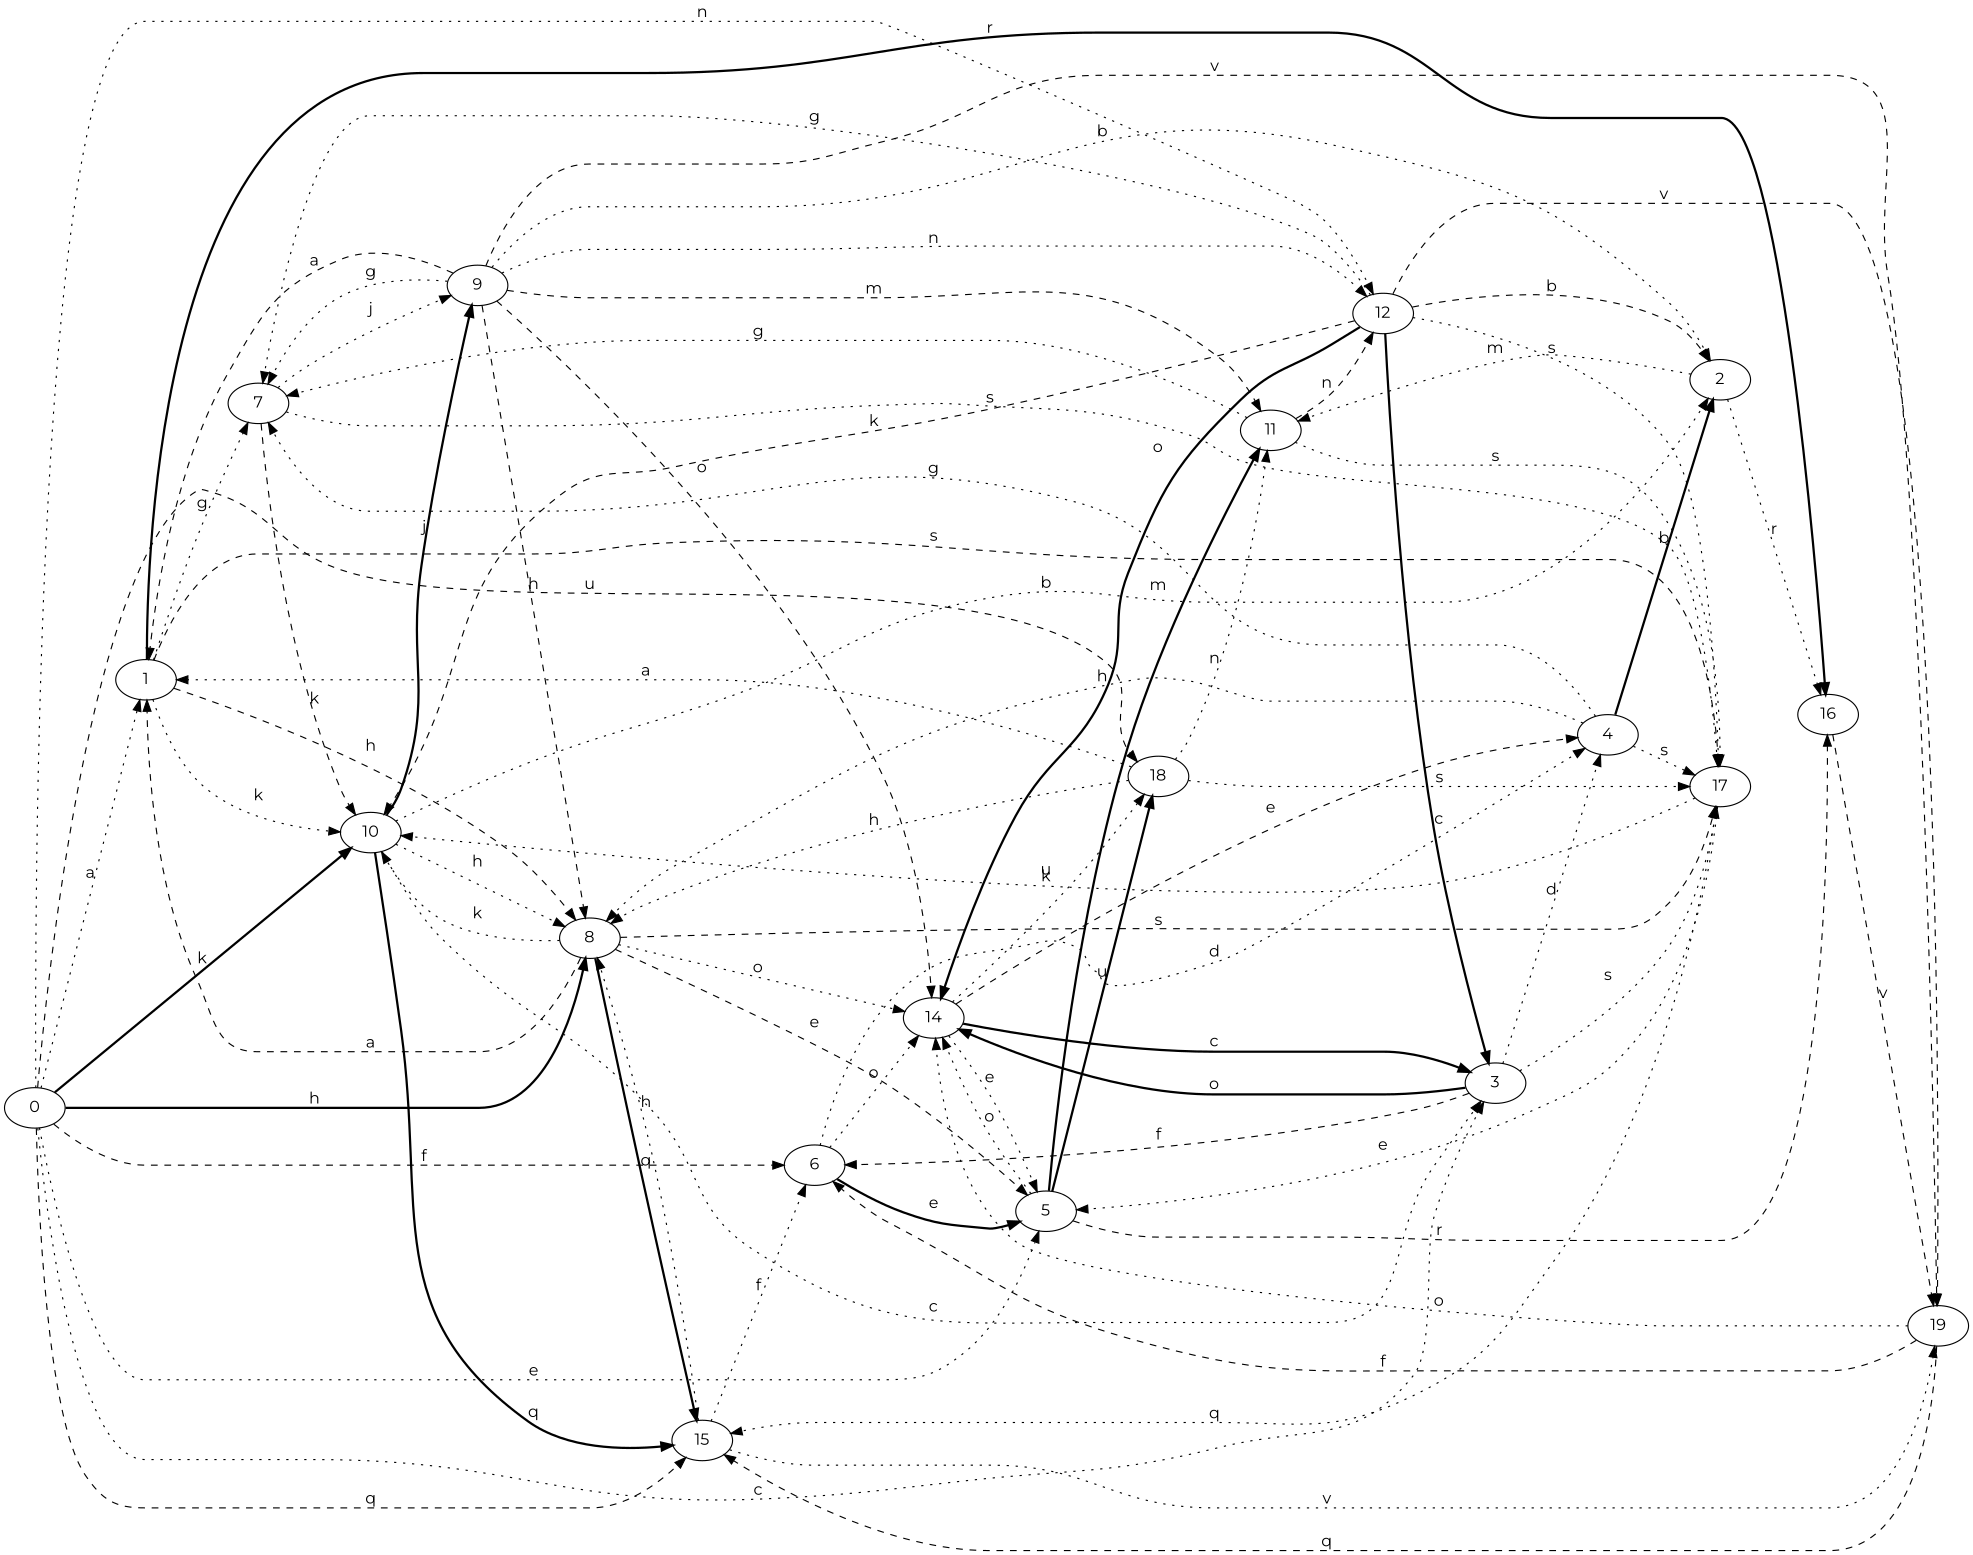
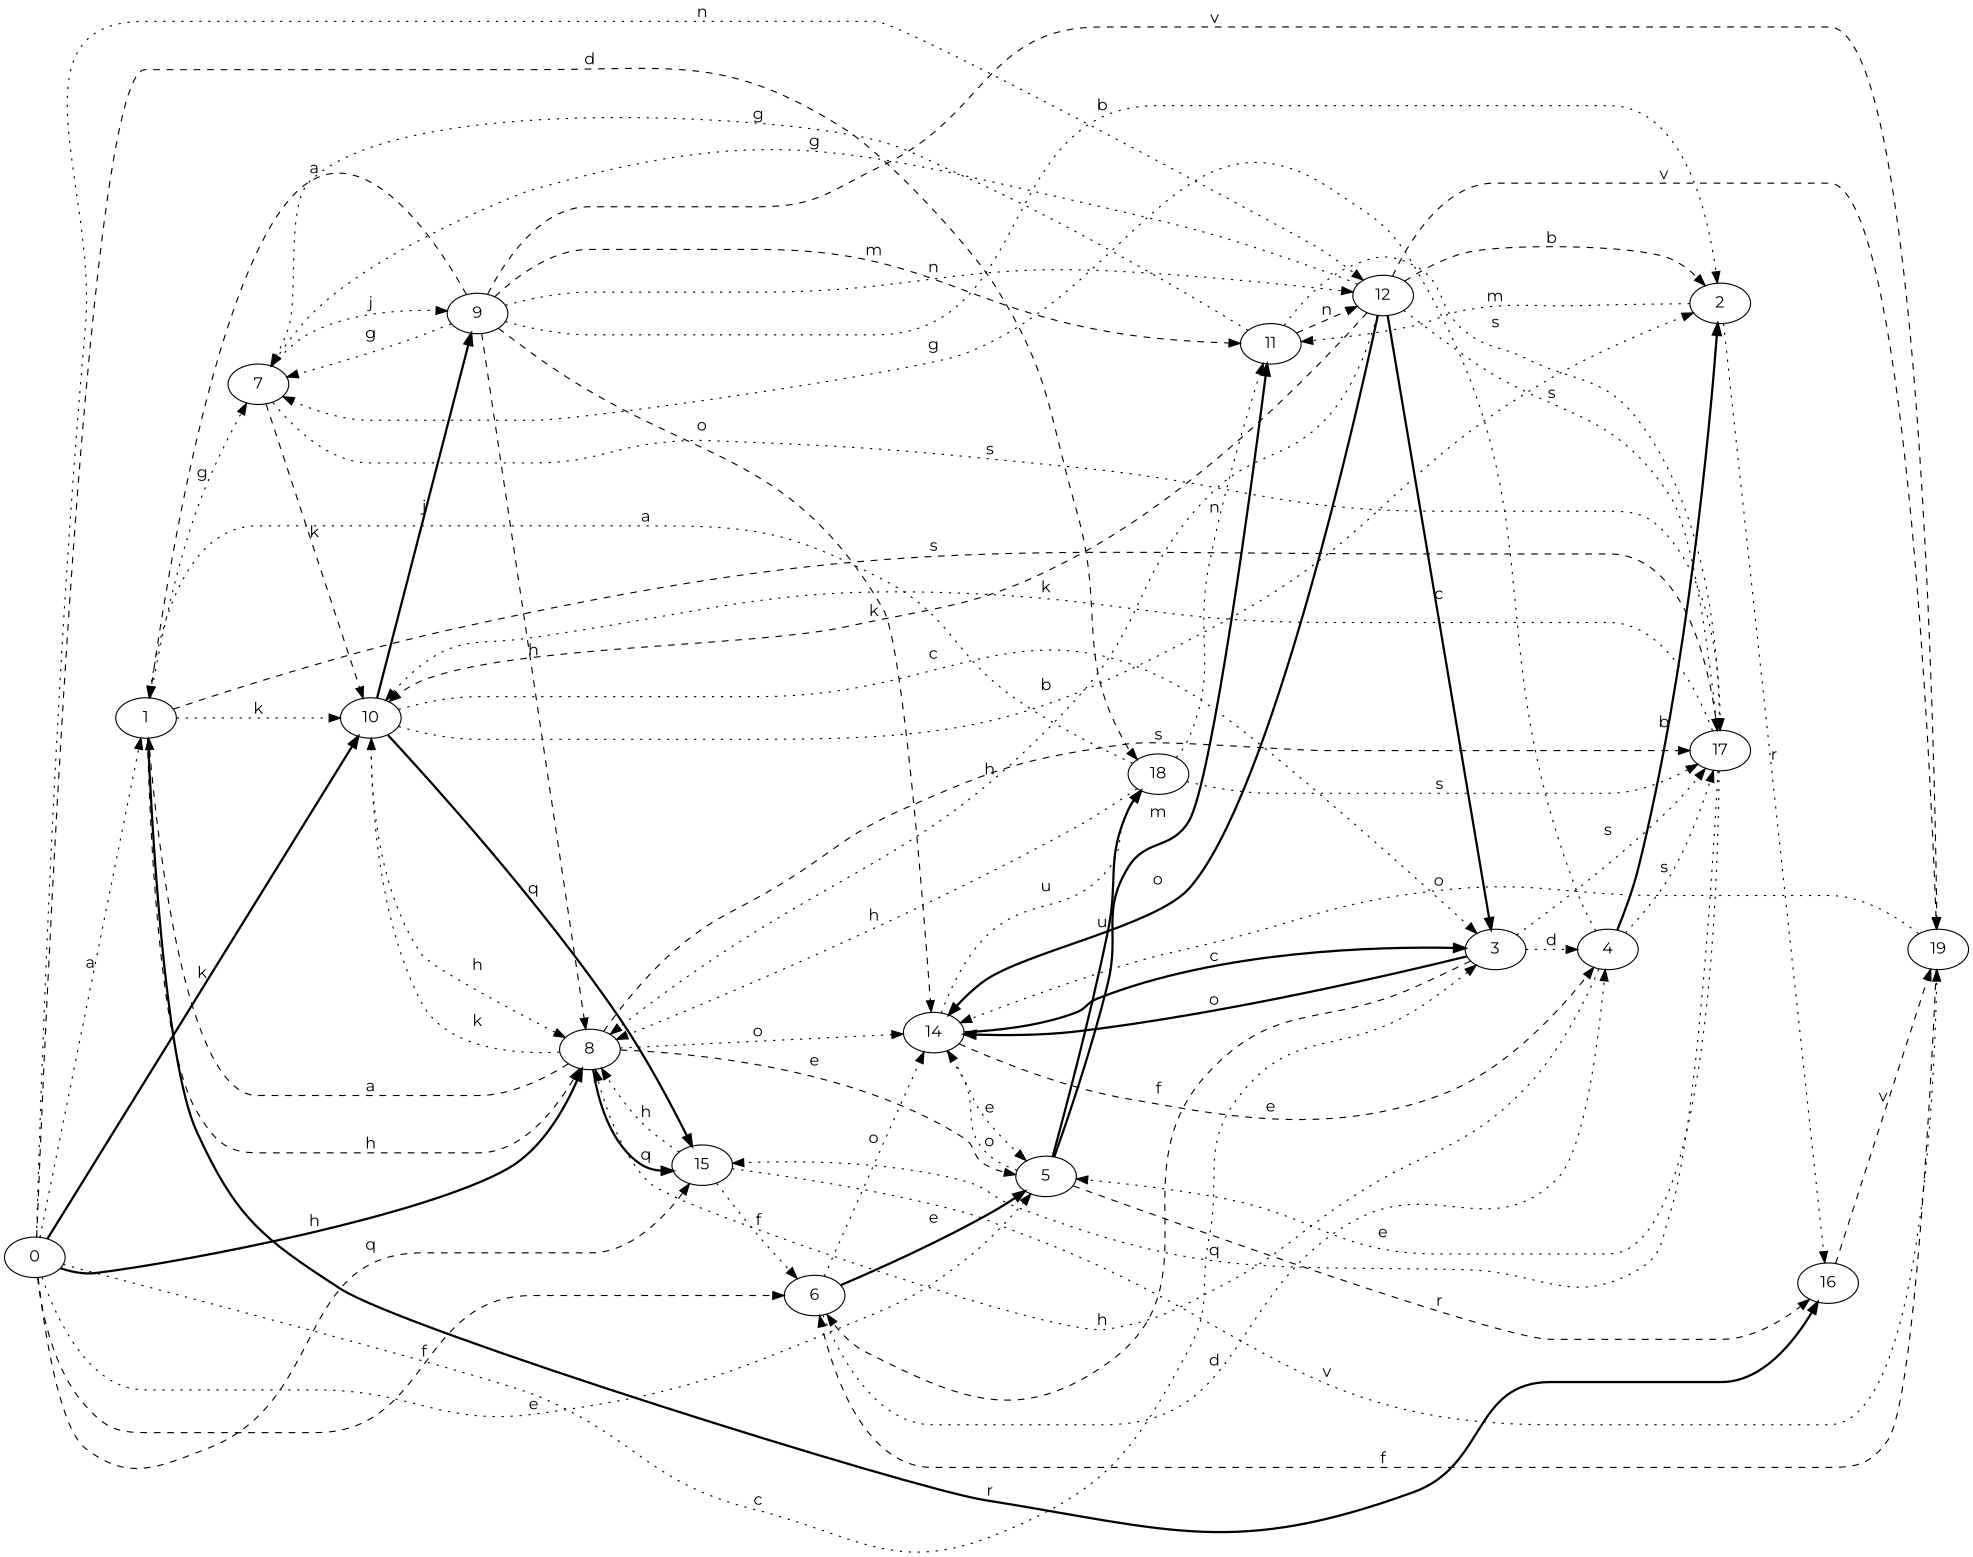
(590, 585) -> (590, 60)
none -> (1073, 703)
(1398, 1551) -> none
